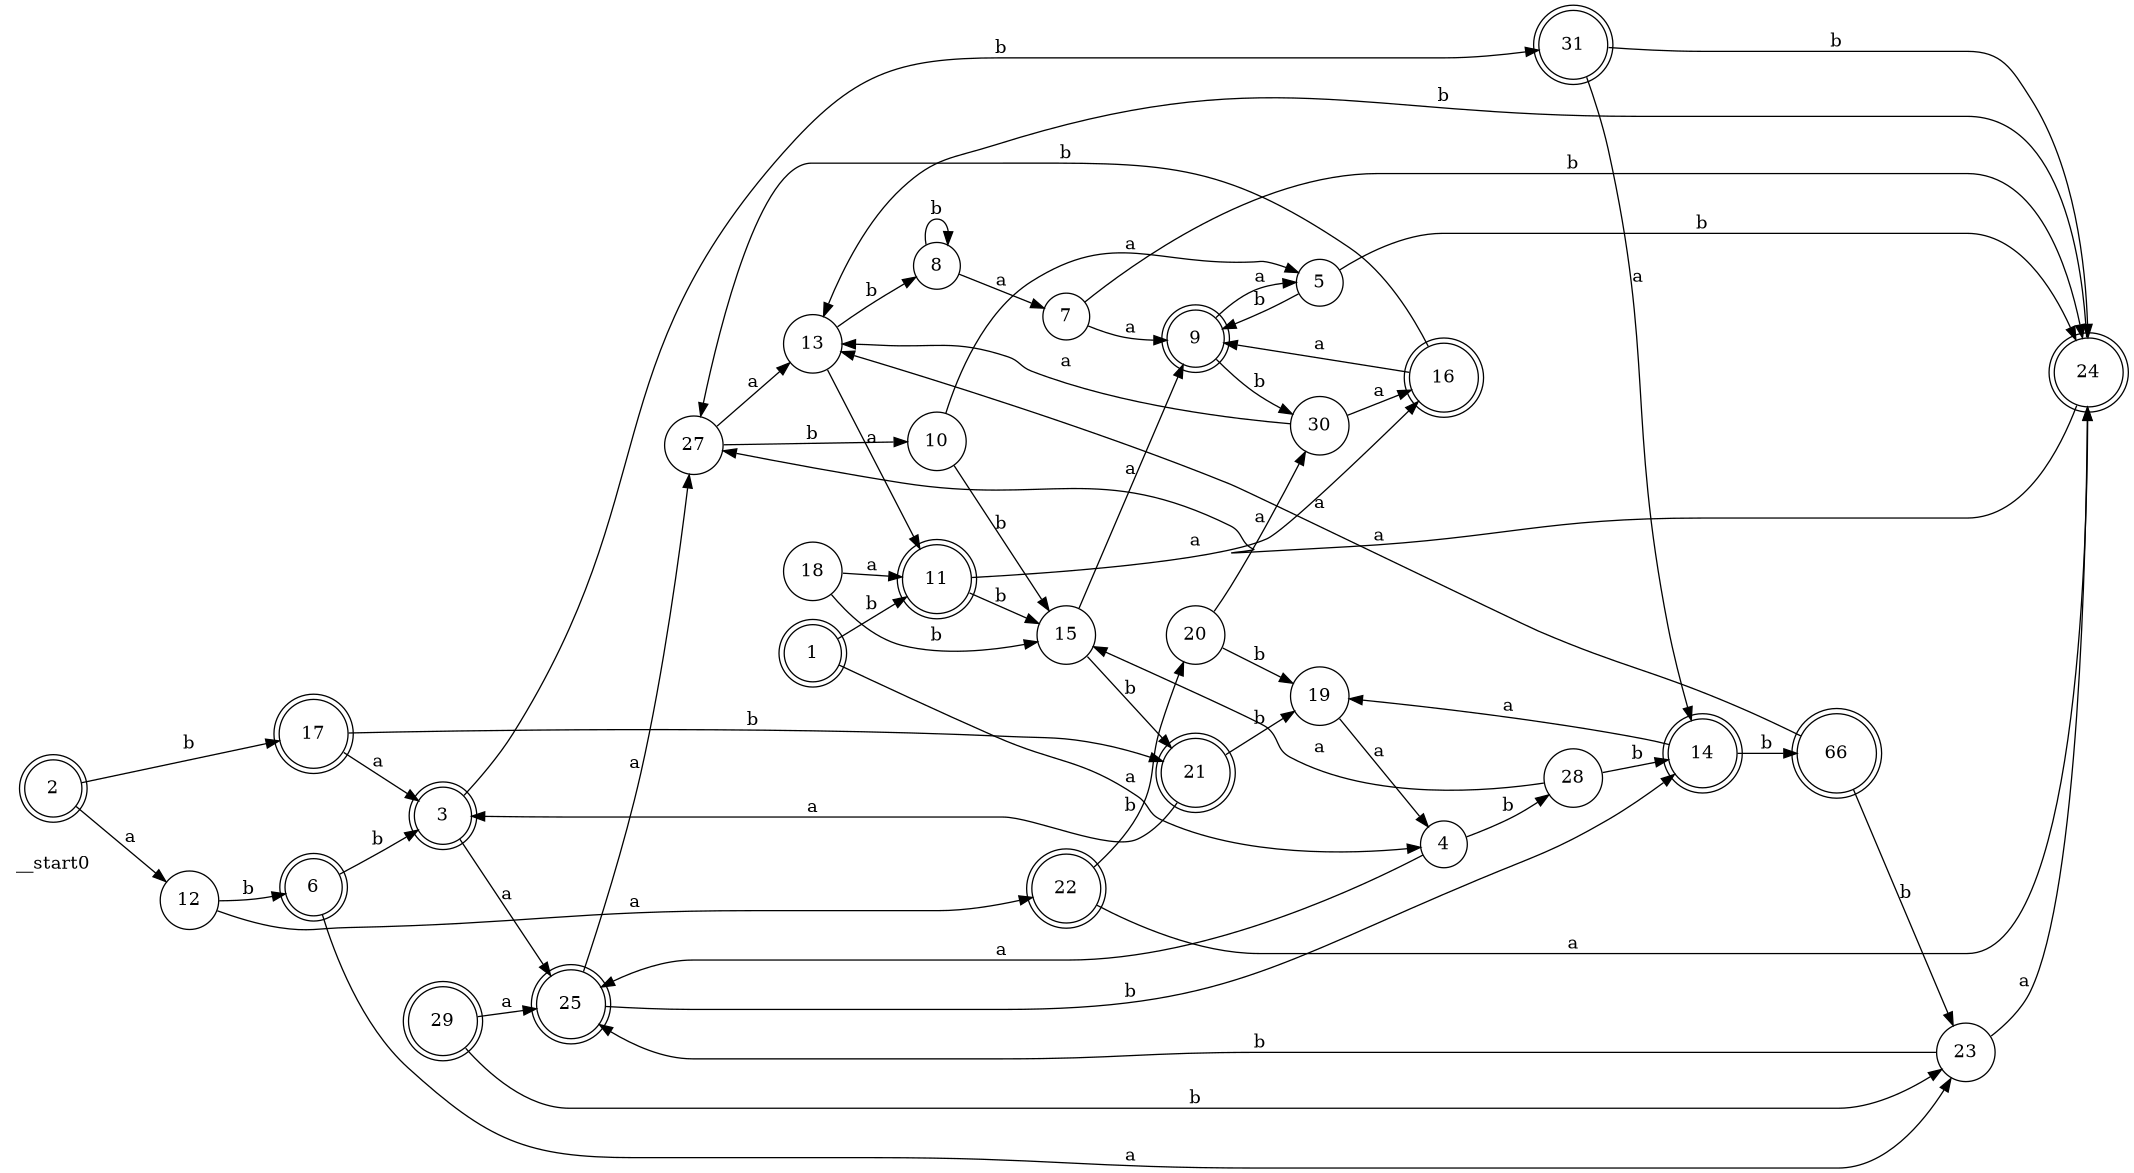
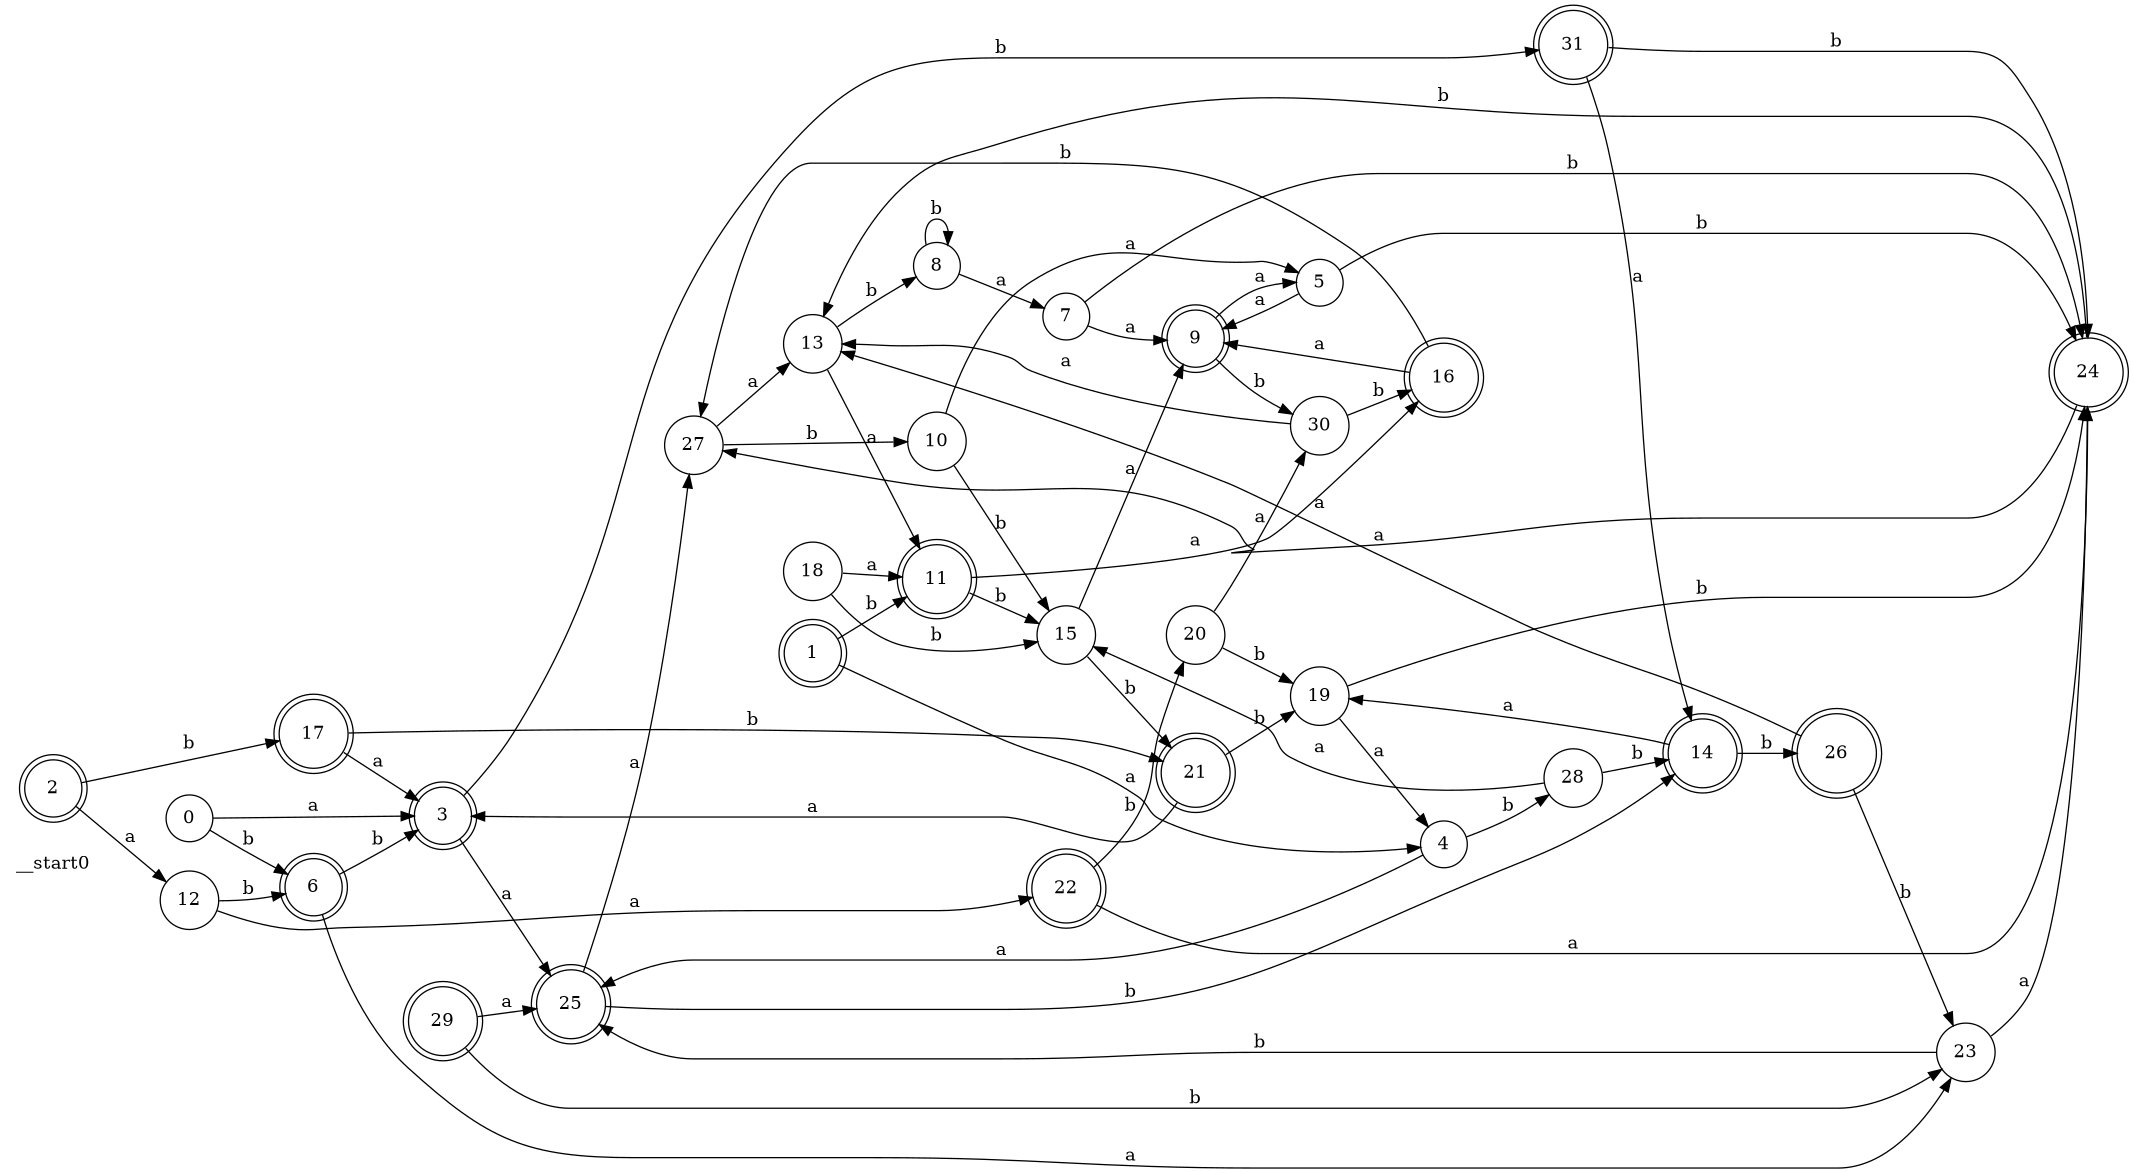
(1260, 300) -> (1260, 300)
(1379, 391) -> (1379, 391)
none -> (1767, 597)
(1837, 753) -> (1837, 753)
none -> (189, 818)
